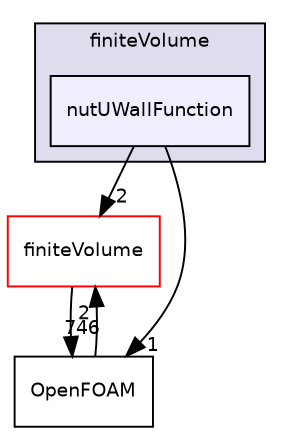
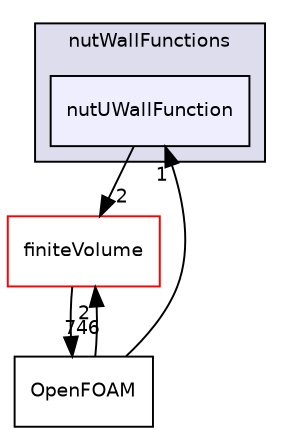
(150, 42) -> (150, 42)
(185, 250) -> (182, 269)
